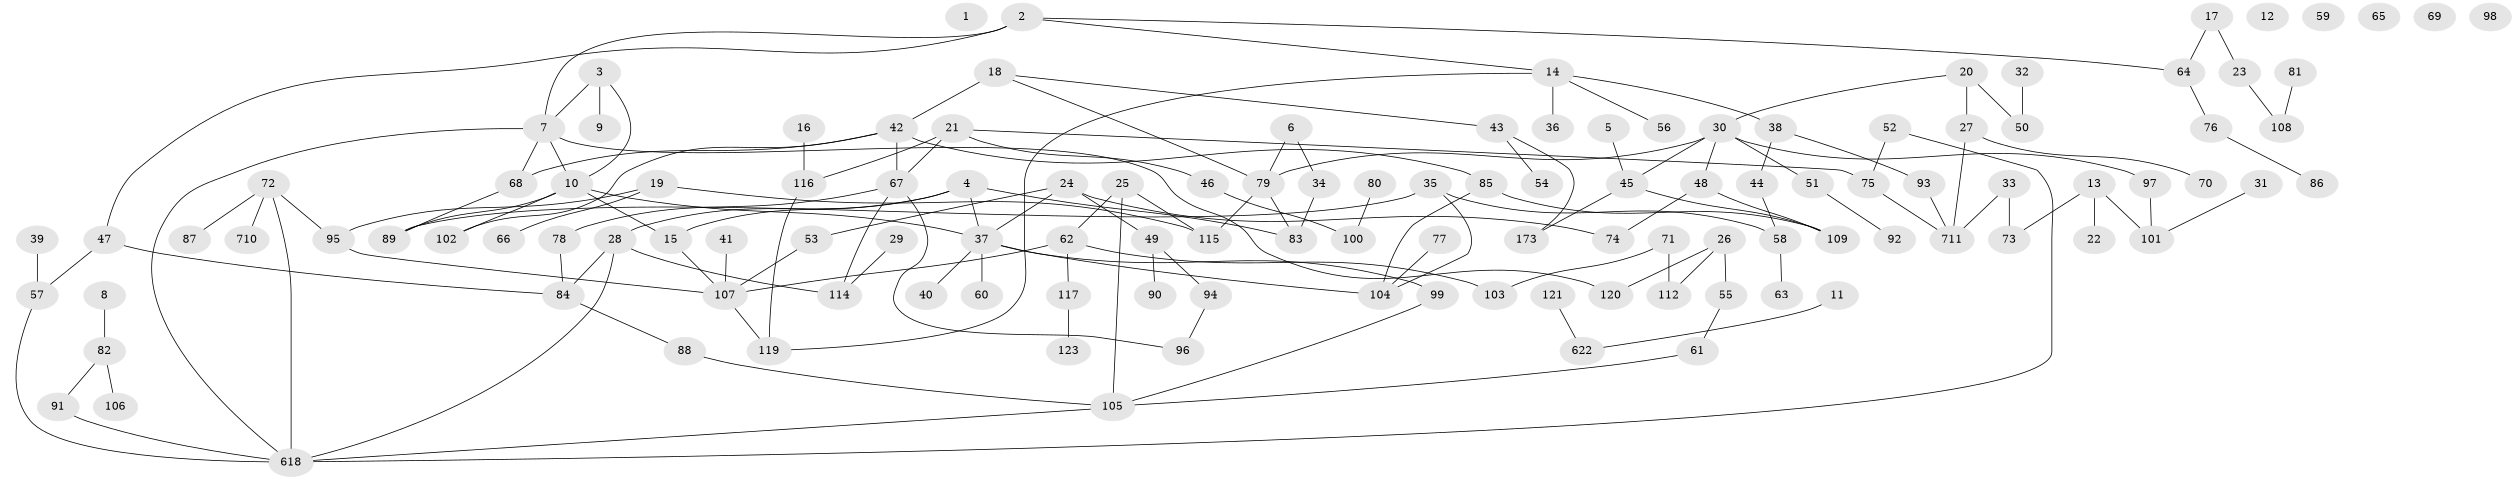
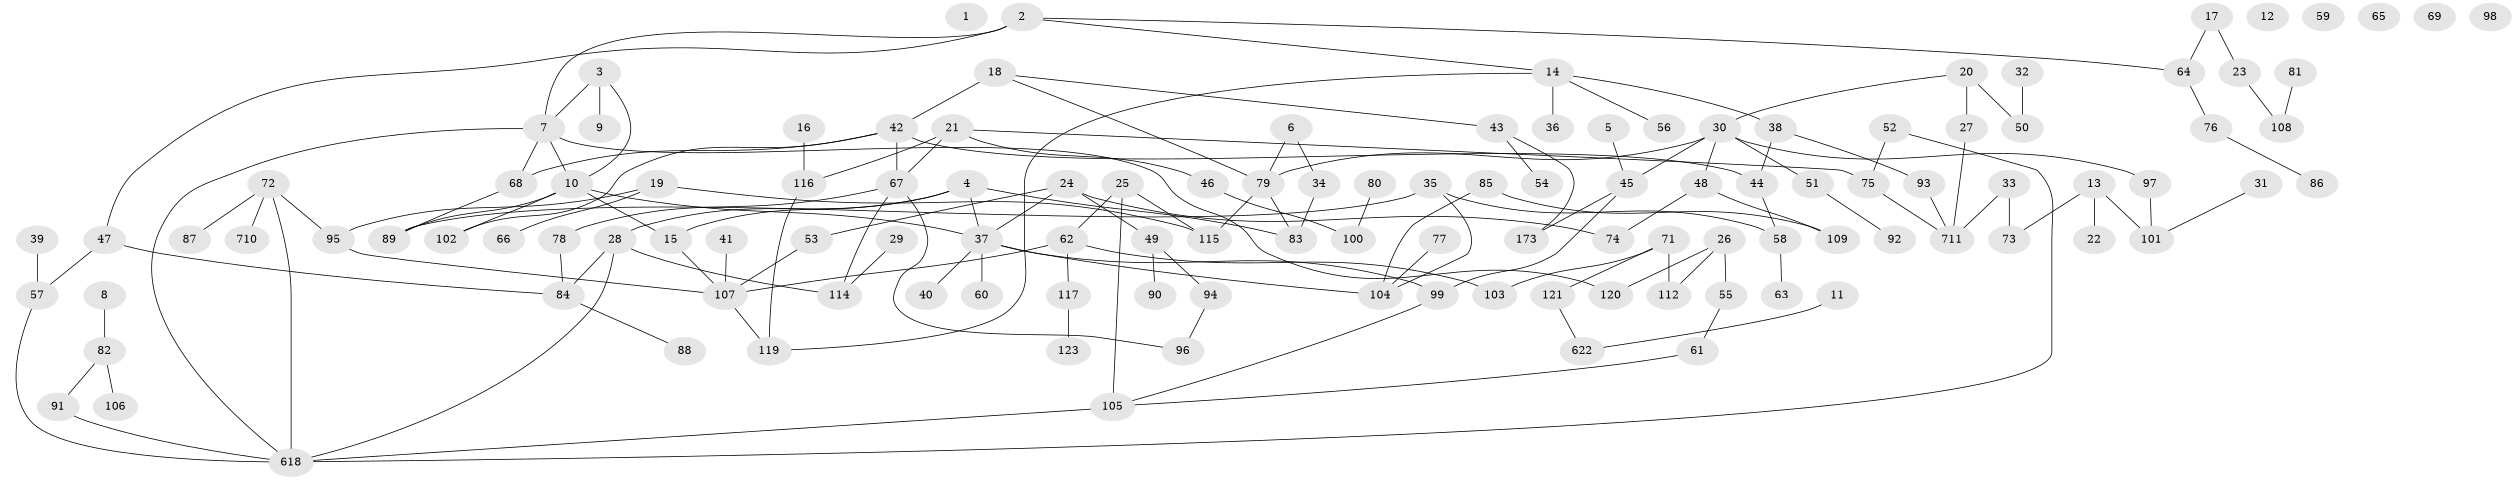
(1178, 158) -> (1327, 156)
(2206, 184) -> none
(1720, 207) -> (1545, 260)
none -> (1611, 268)
(896, 387) -> none
